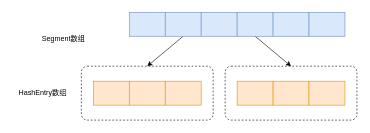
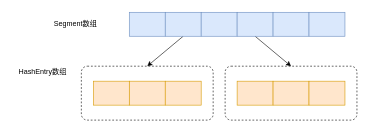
(63, 39) -> (75, 24)
(42, 93) -> (42, 72)
